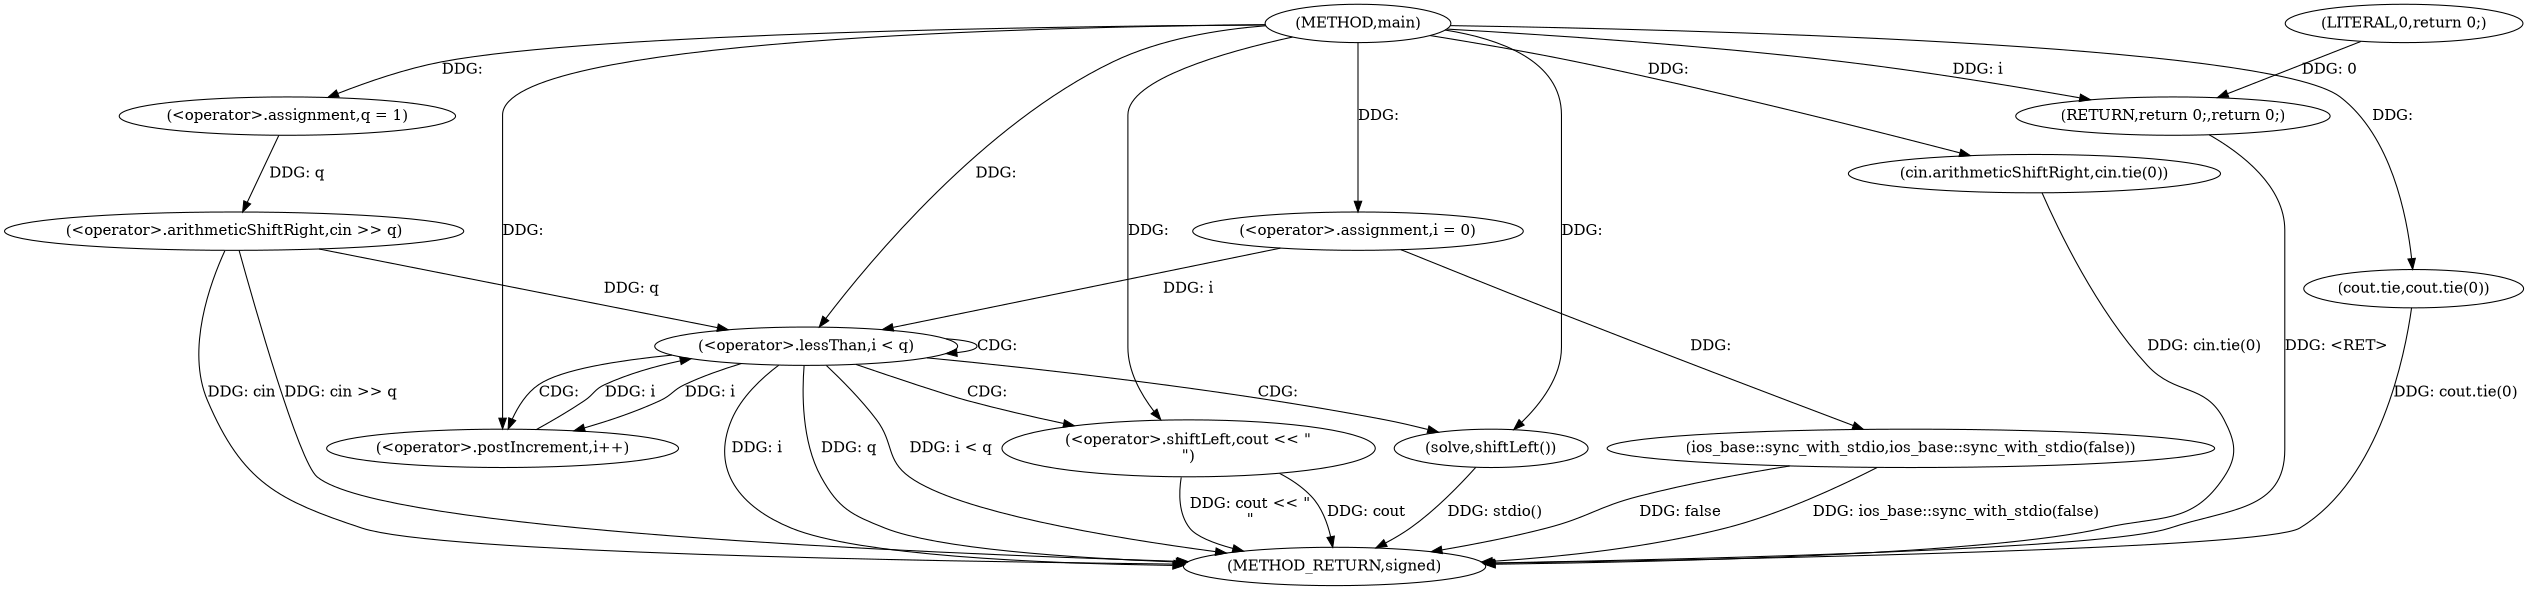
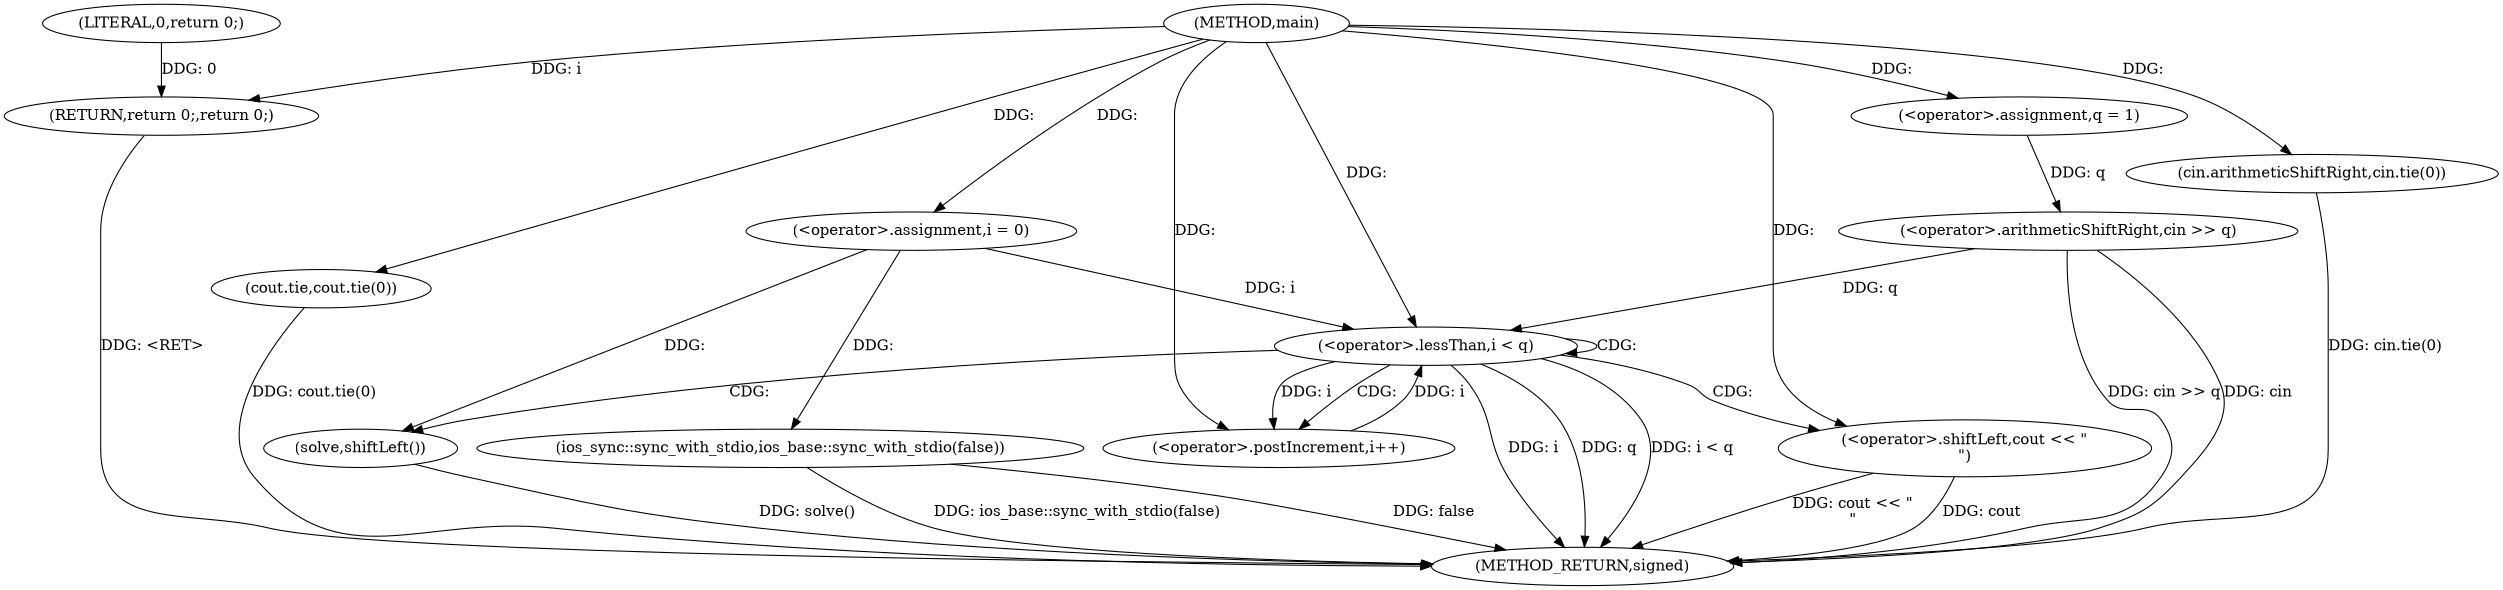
(1561, 196) -> (640, 338)
(1911, 448) -> (780, 448)
(1495, 512) -> (808, 512)
